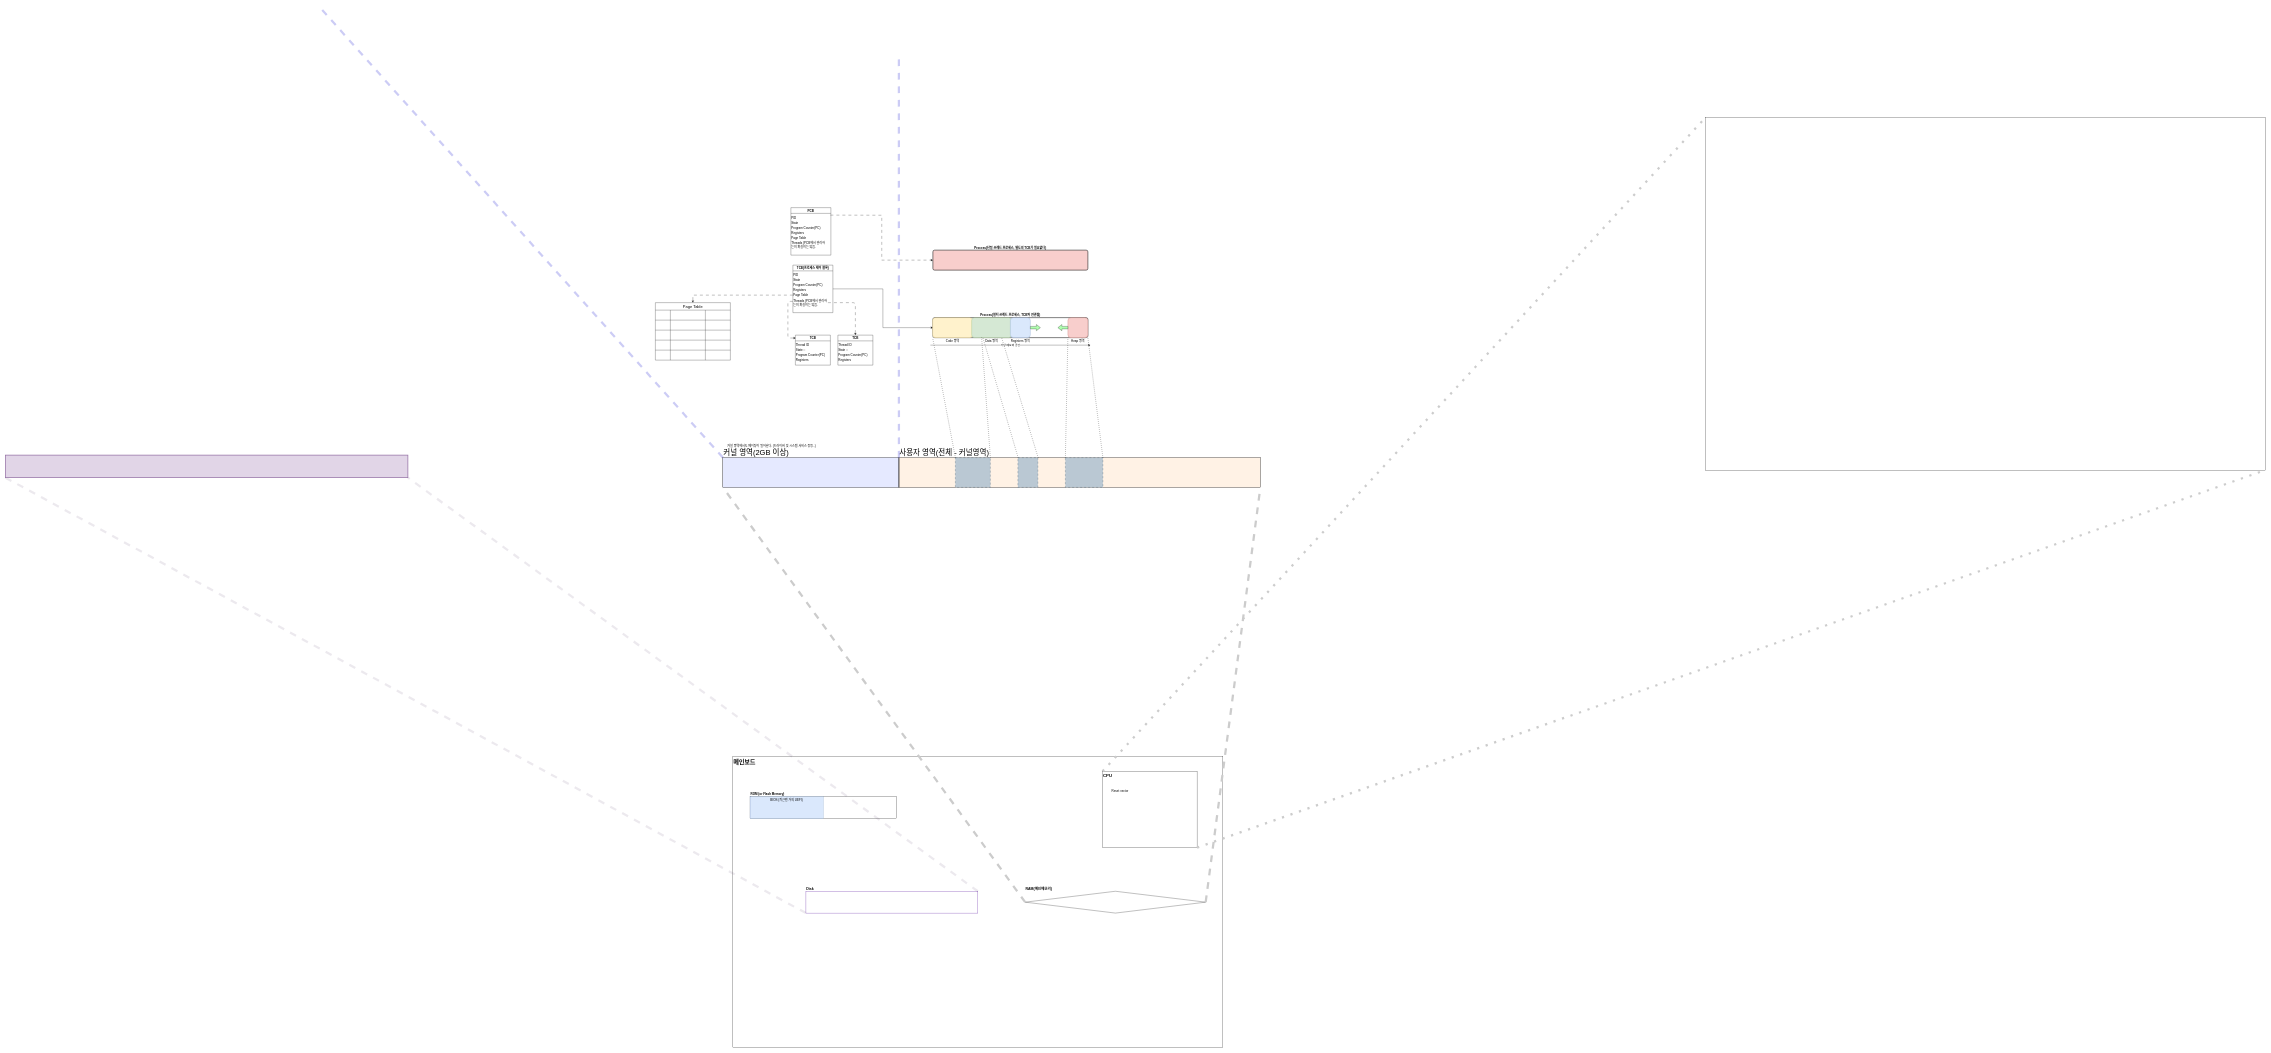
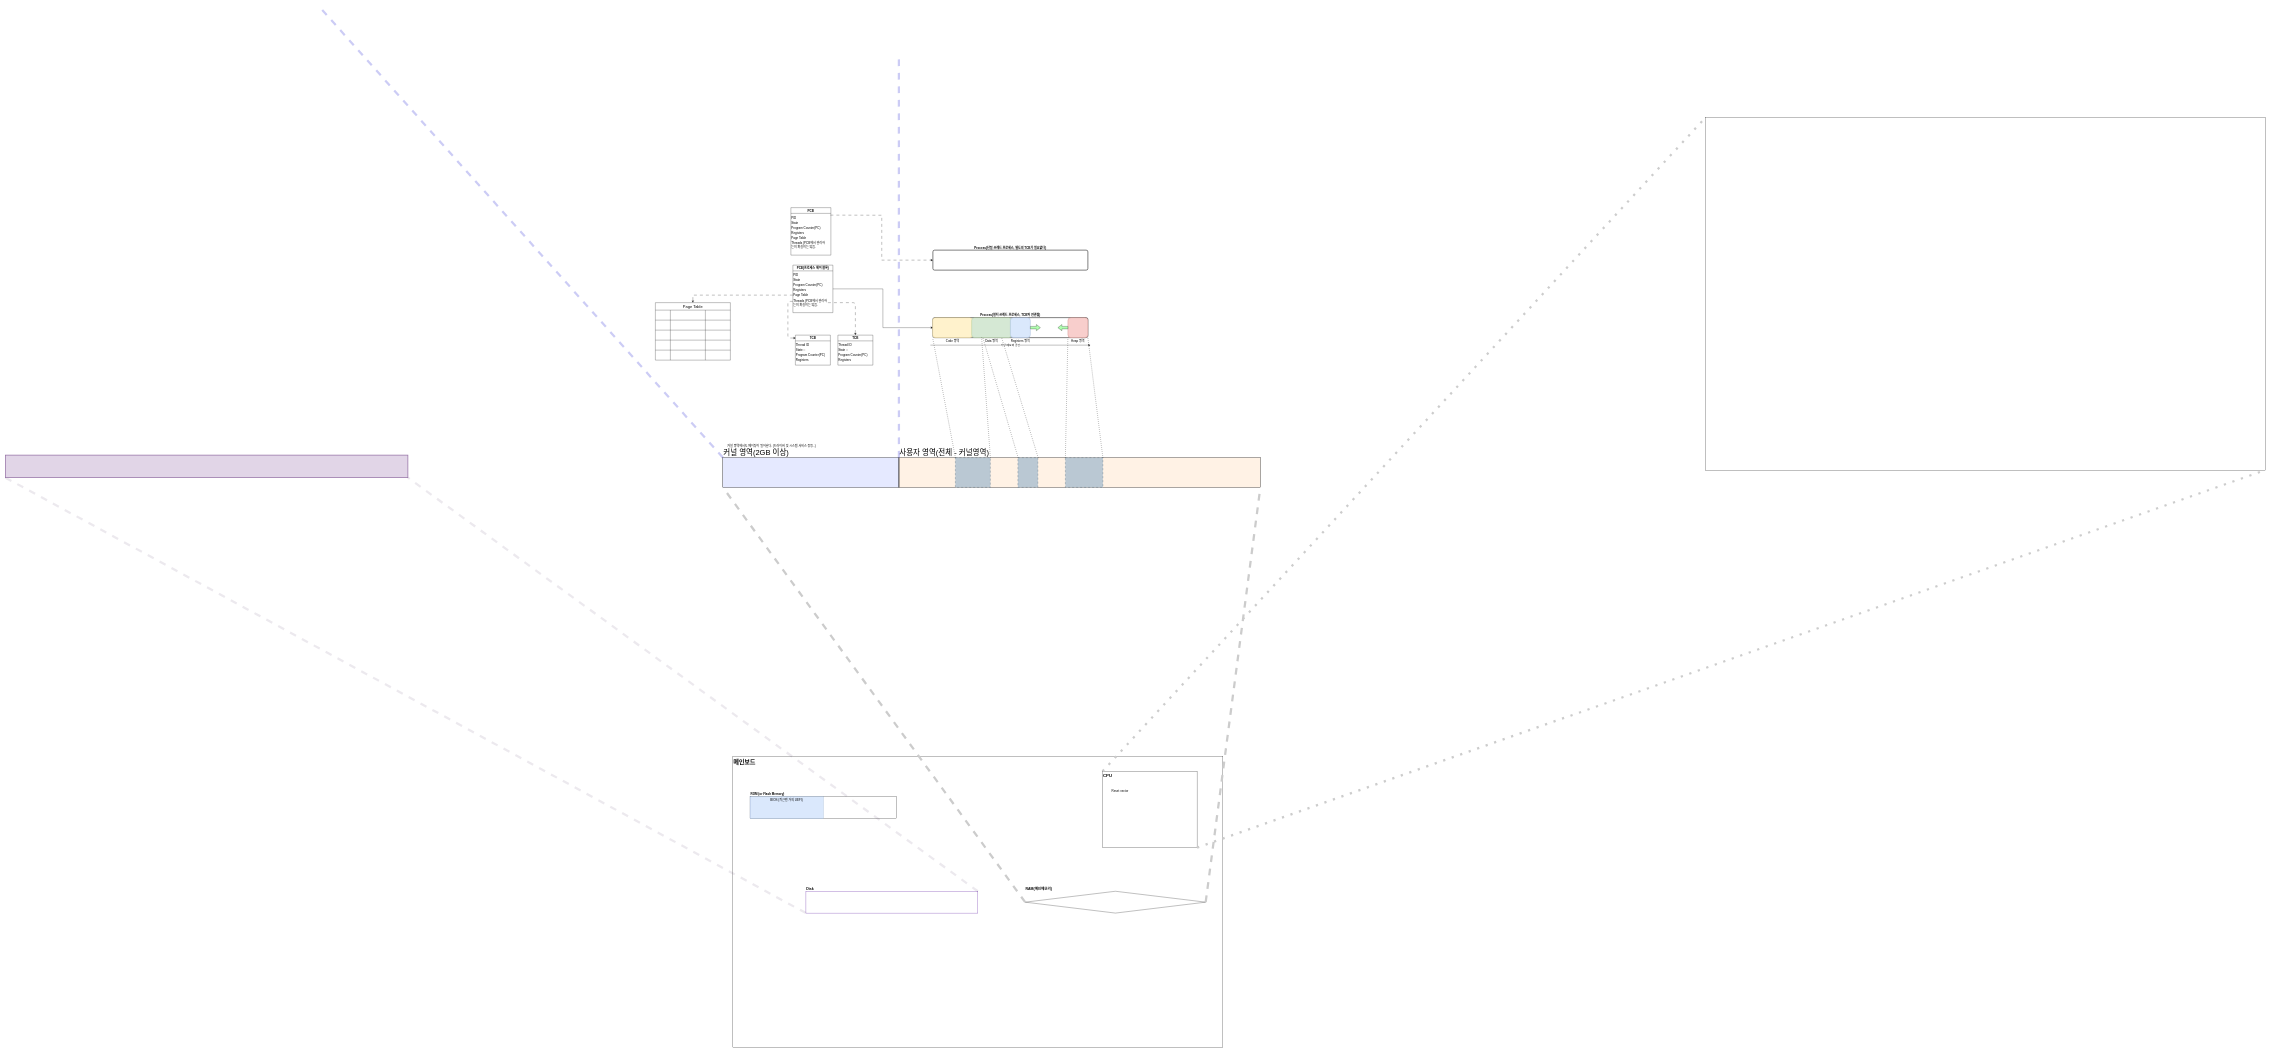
(1010, 260) -> (1010, 260)
(813, 268) -> (813, 268)
